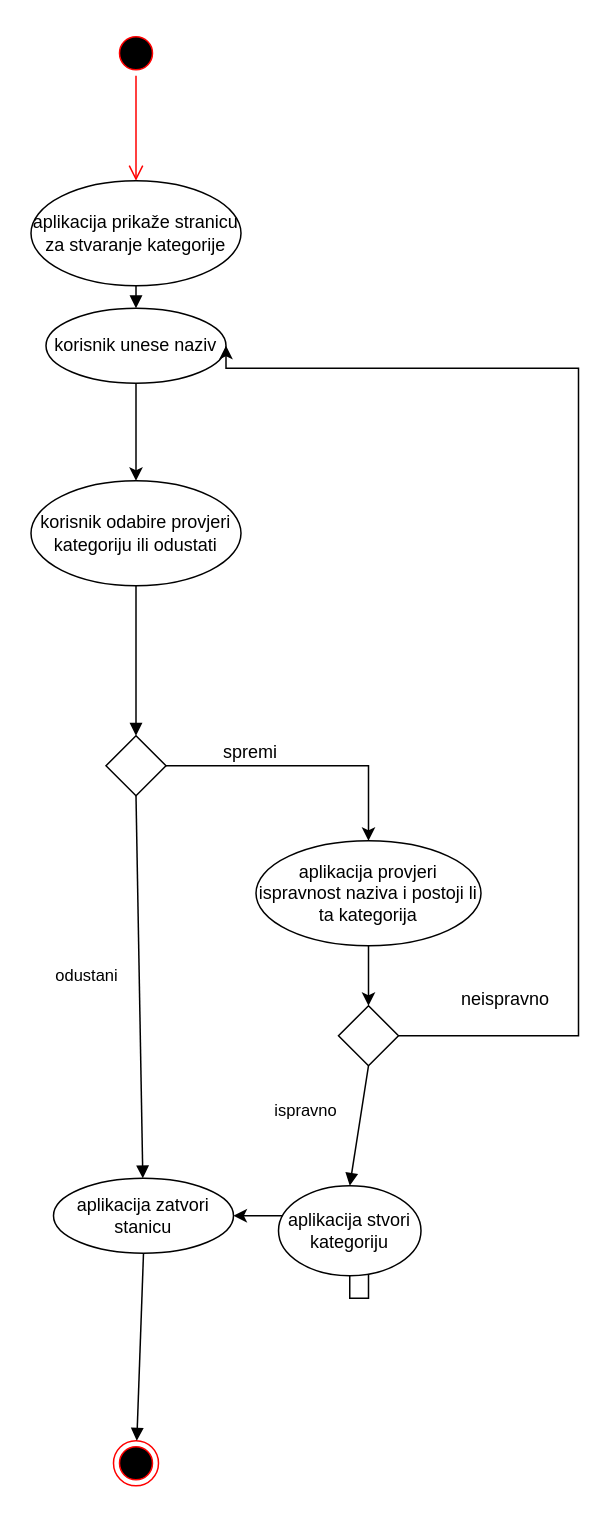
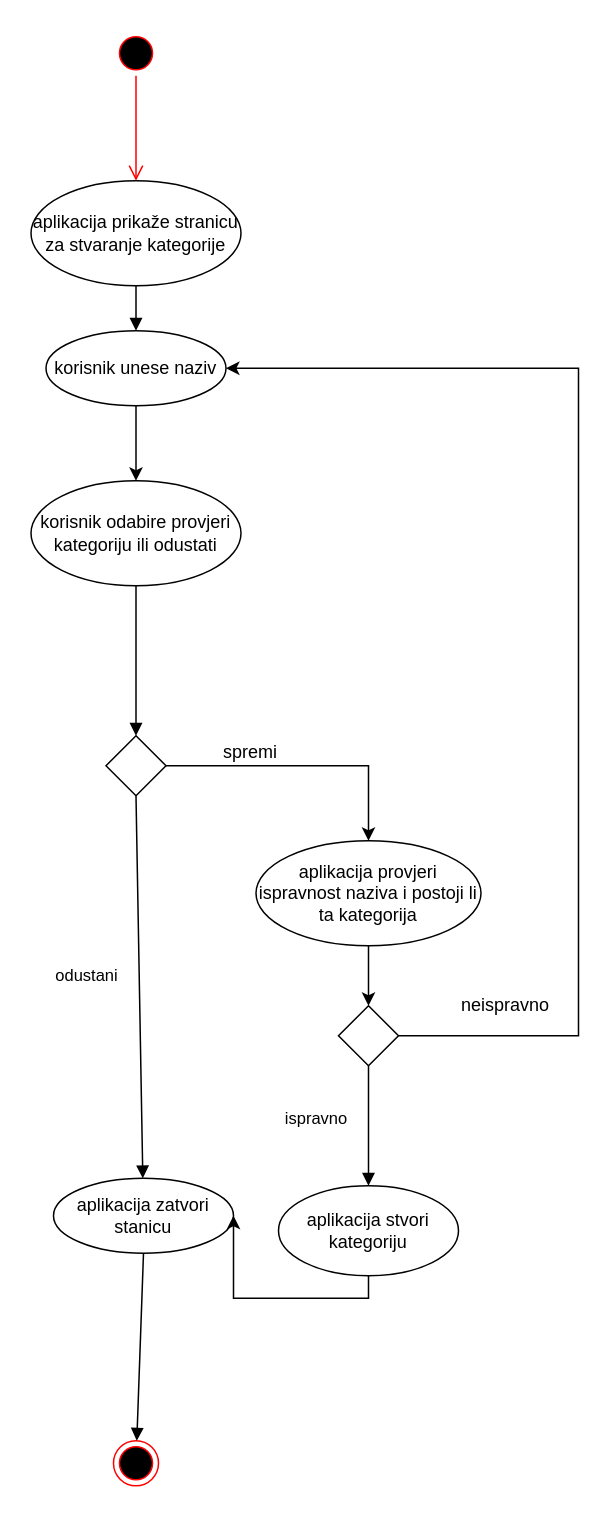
(136, 346) -> (136, 368)
(350, 1231) -> (368, 1231)
